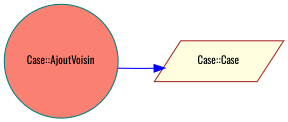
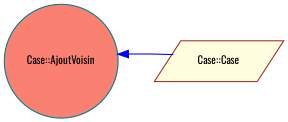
(136, 68) -> (151, 54)
